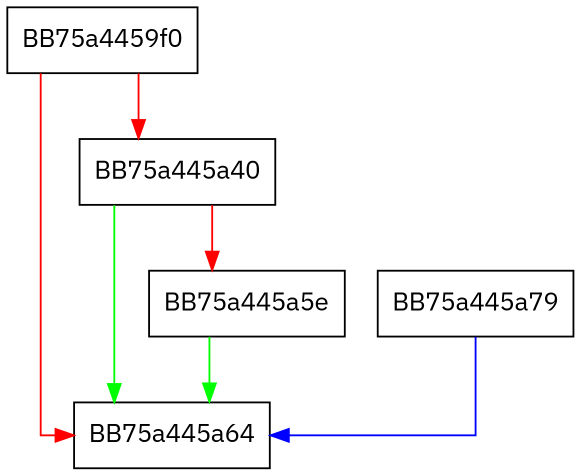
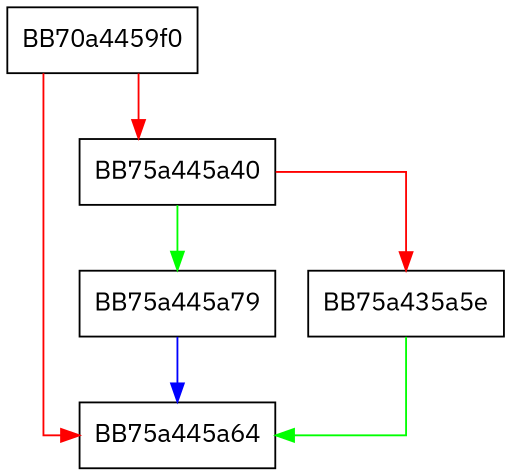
(102, 40) -> (102, 40)
(114, 295) -> (177, 228)
(247, 304) -> (406, 304)
